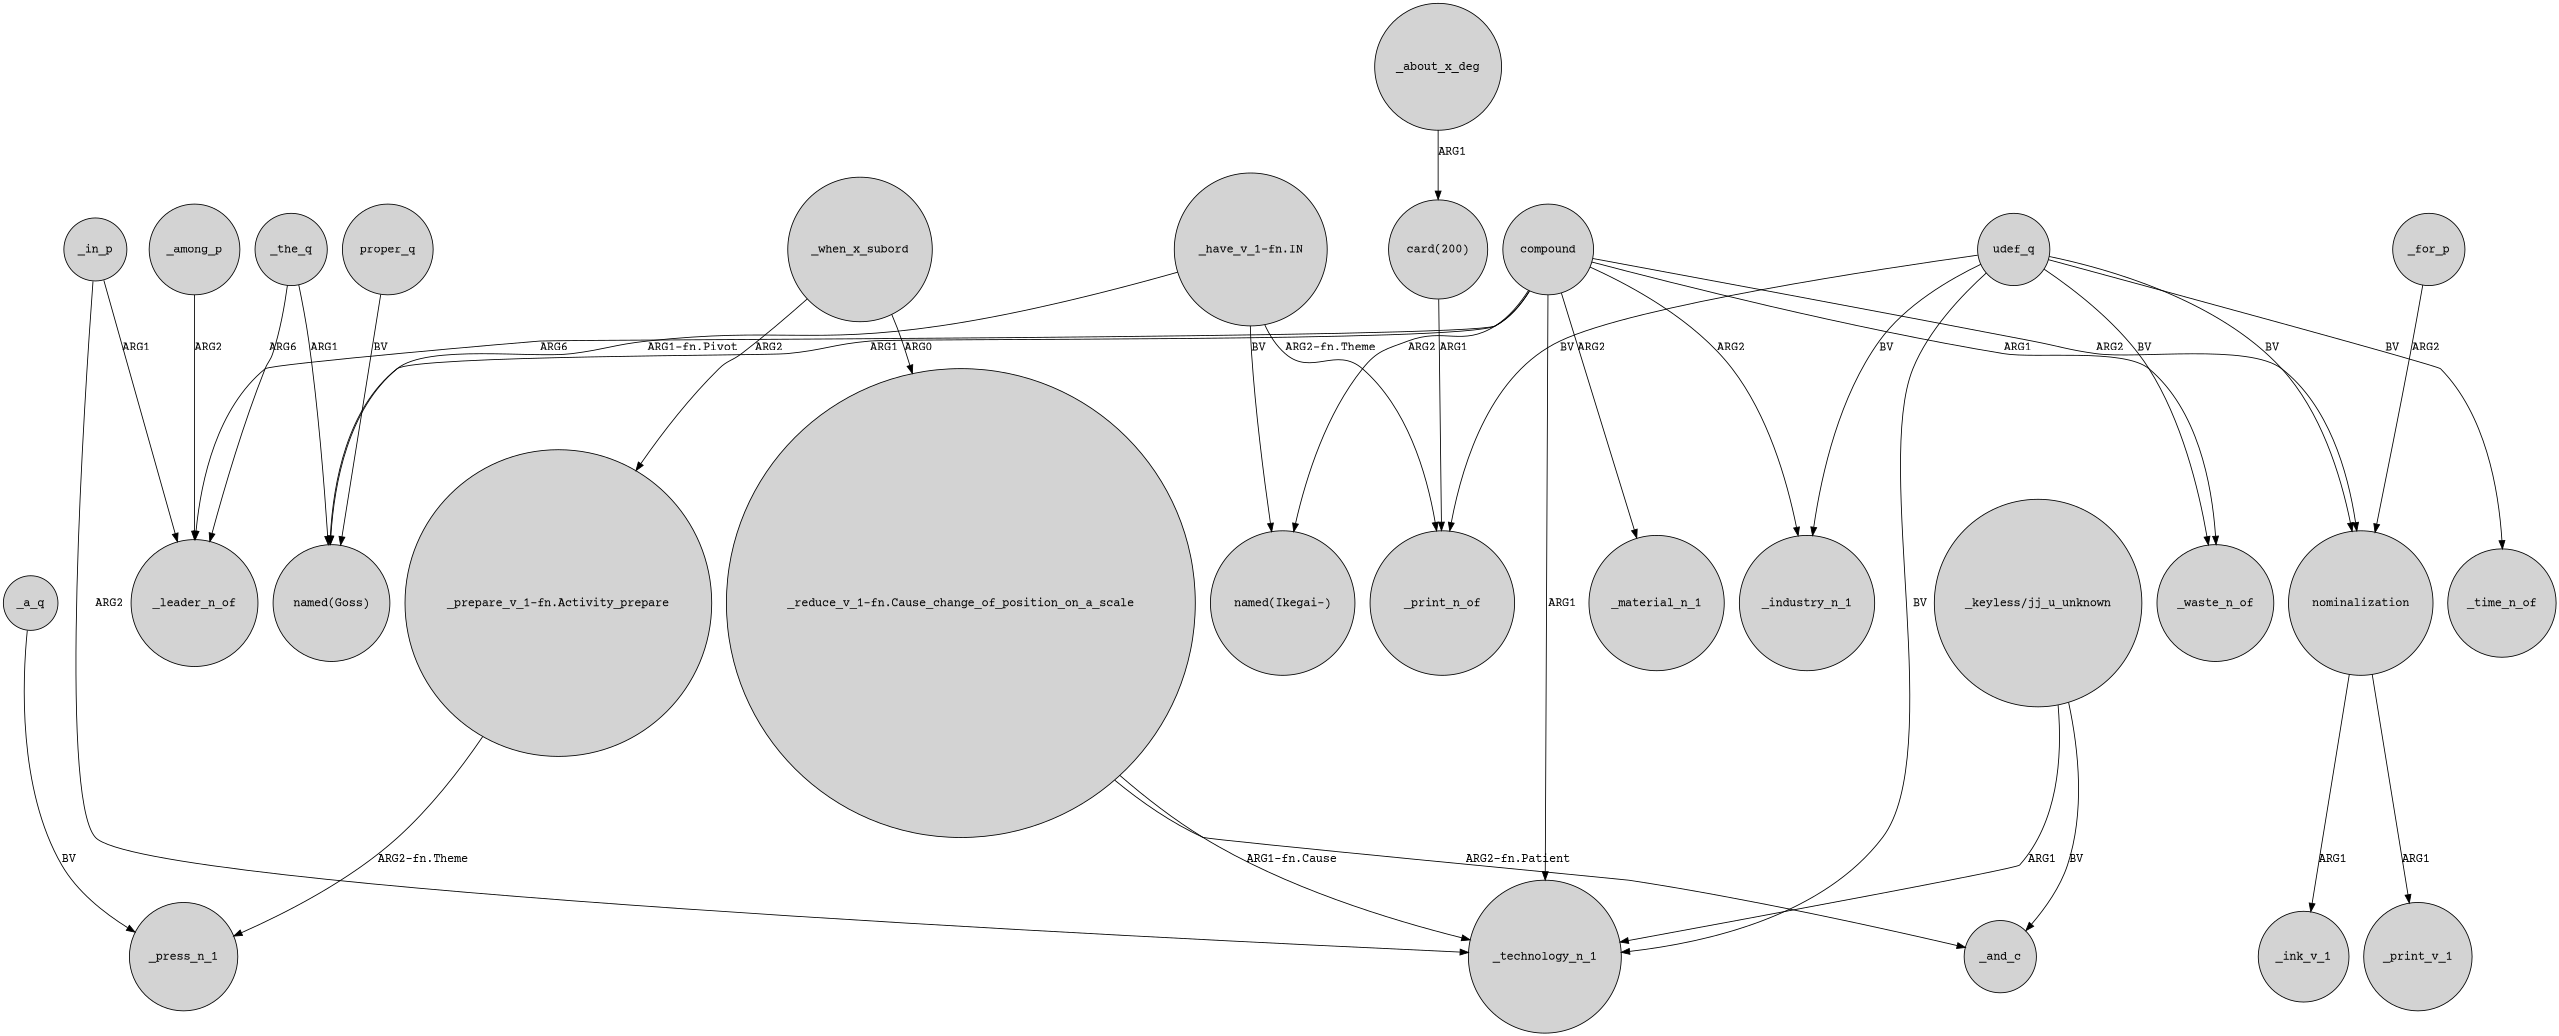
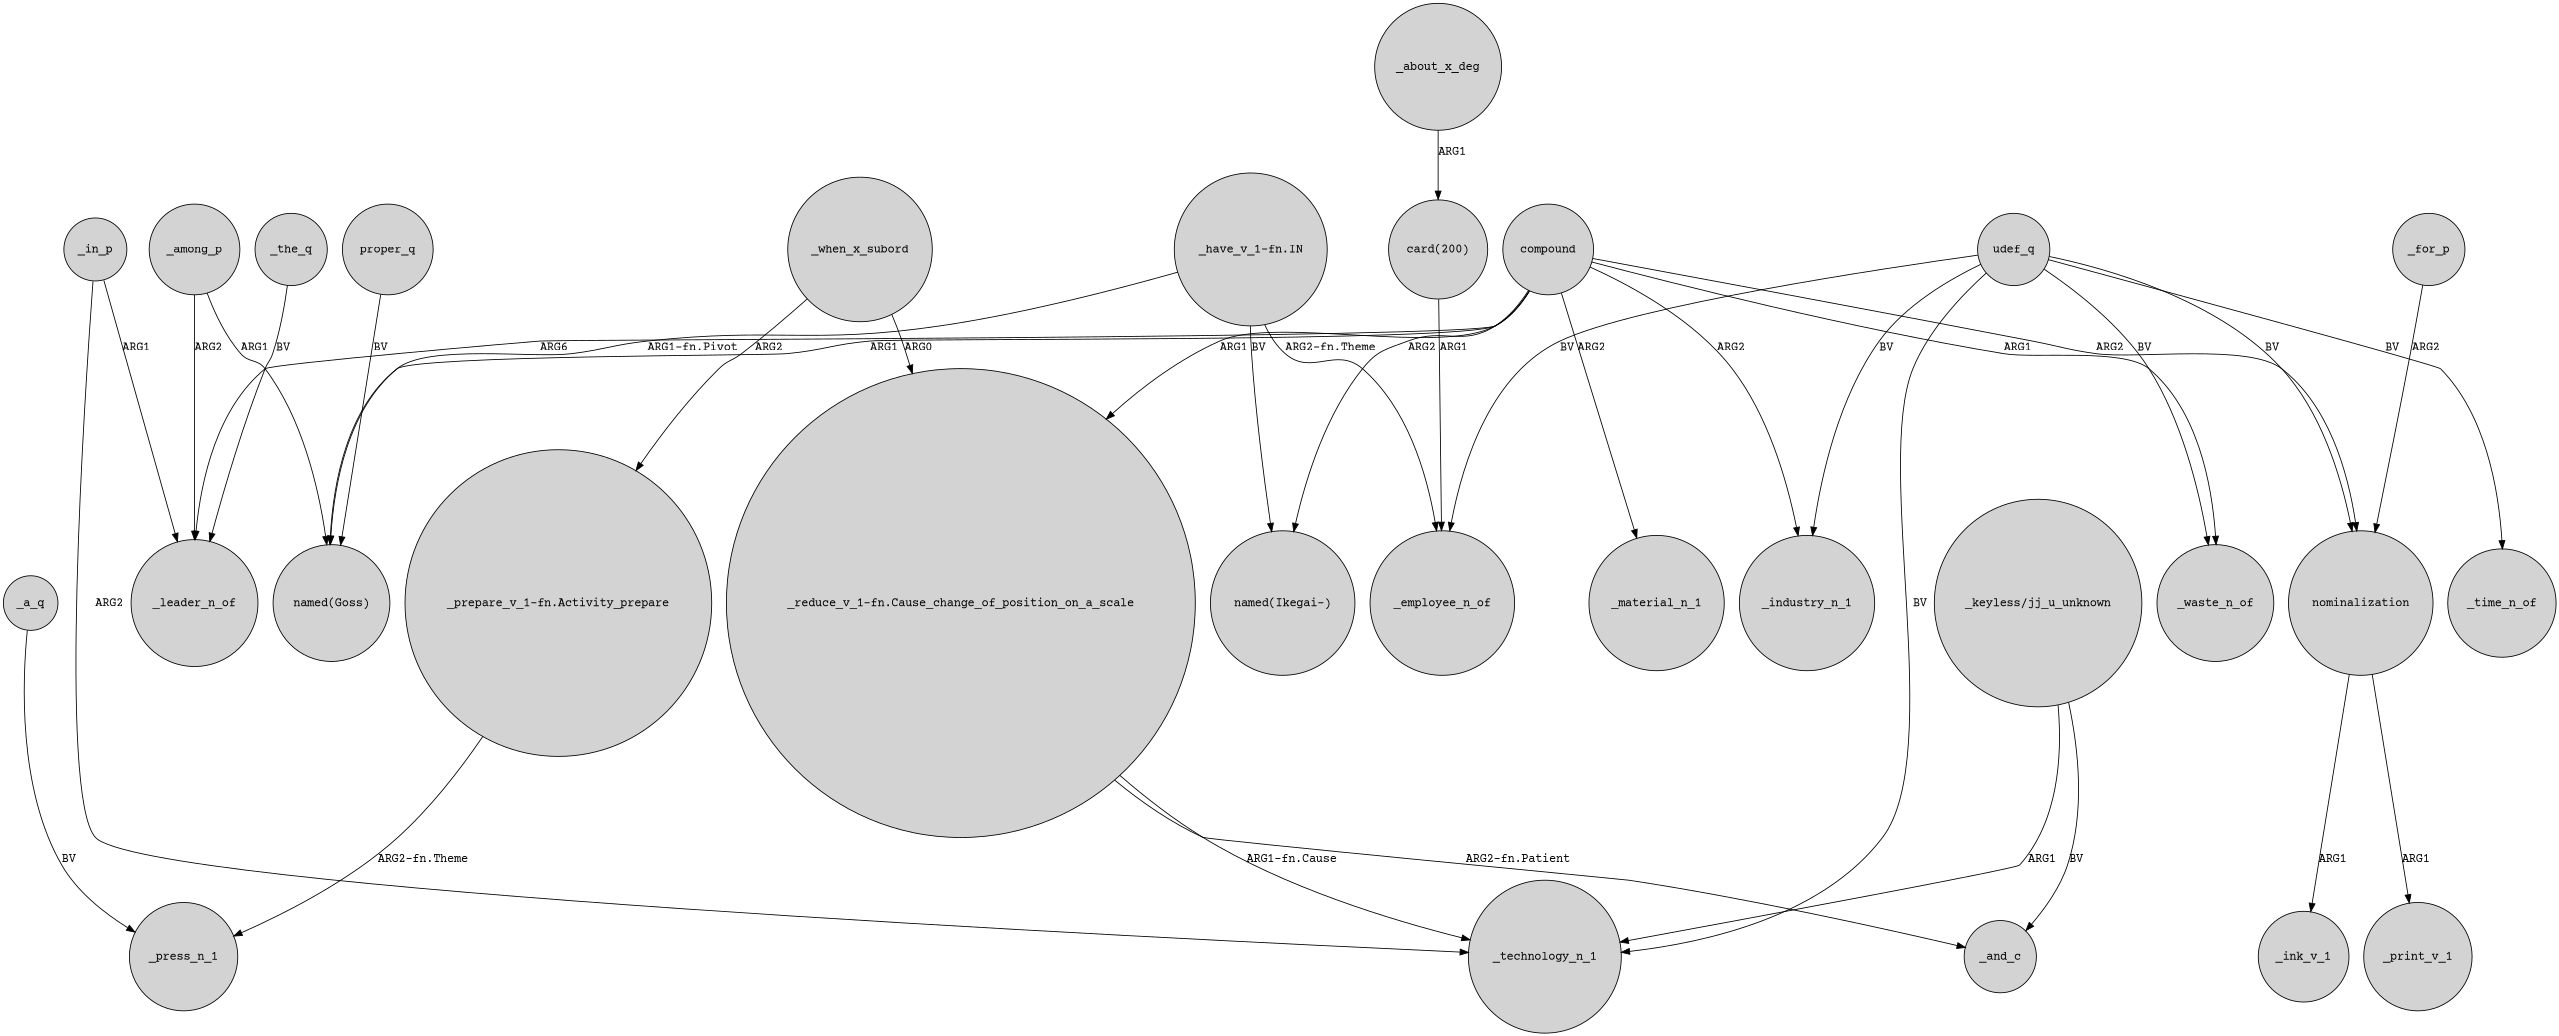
(283, 347) -> (283, 347)
(317, 410) -> (286, 403)
(1547, 583) -> (1206, 348)
(1442, 603) -> (1442, 603)
